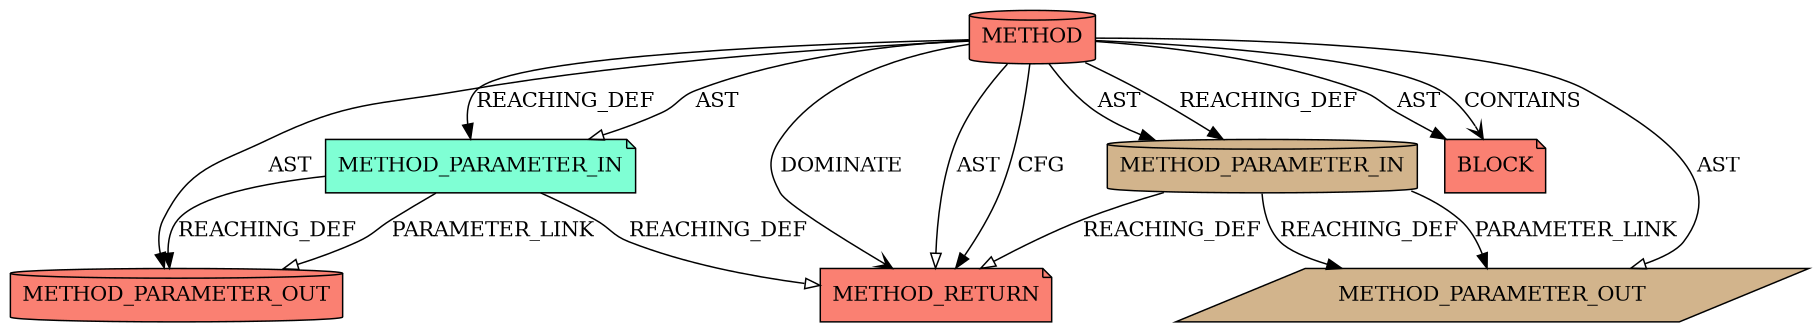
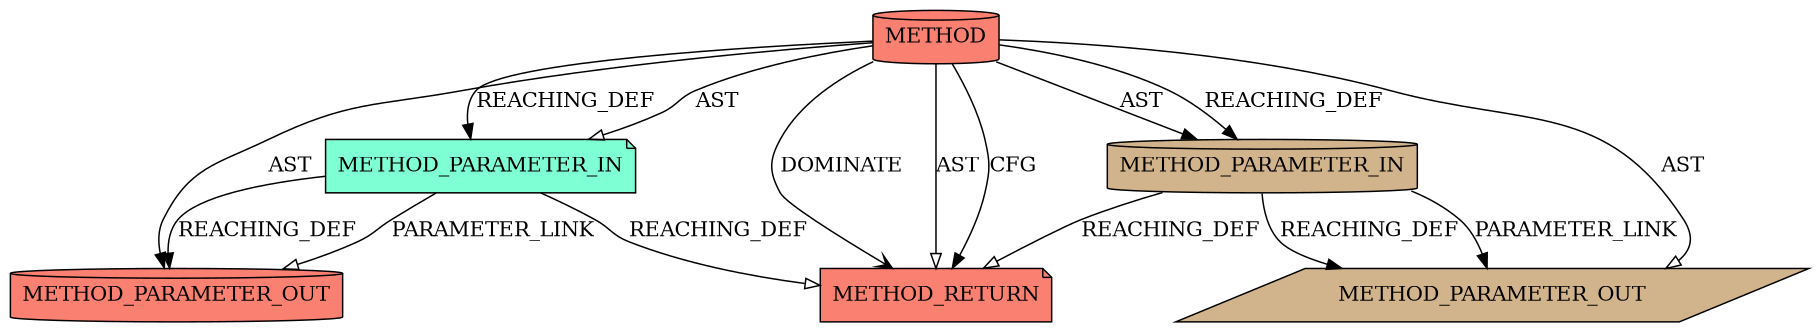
(1495, 166) -> none
